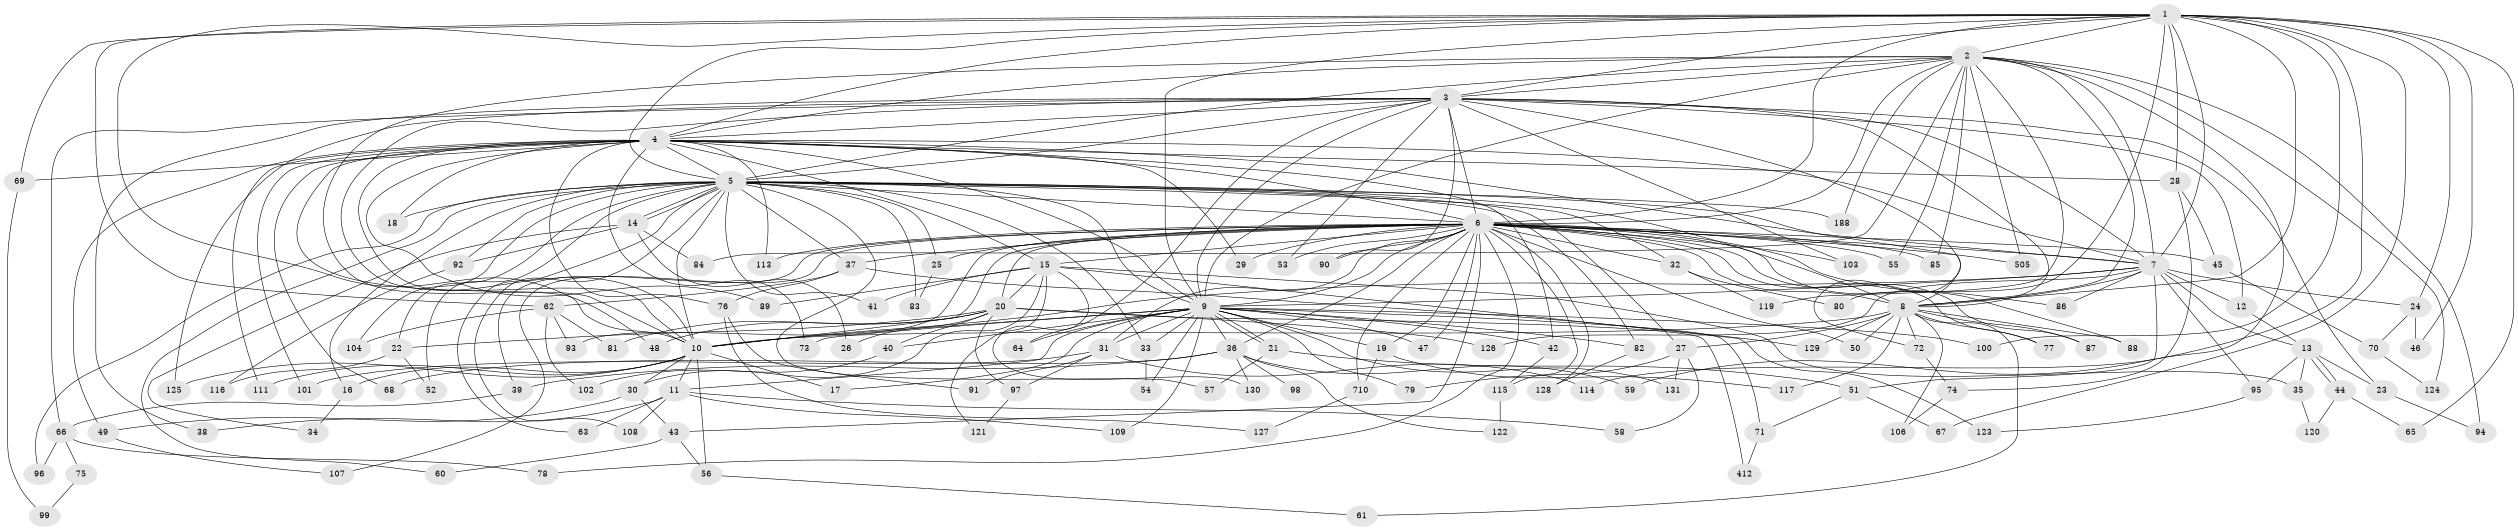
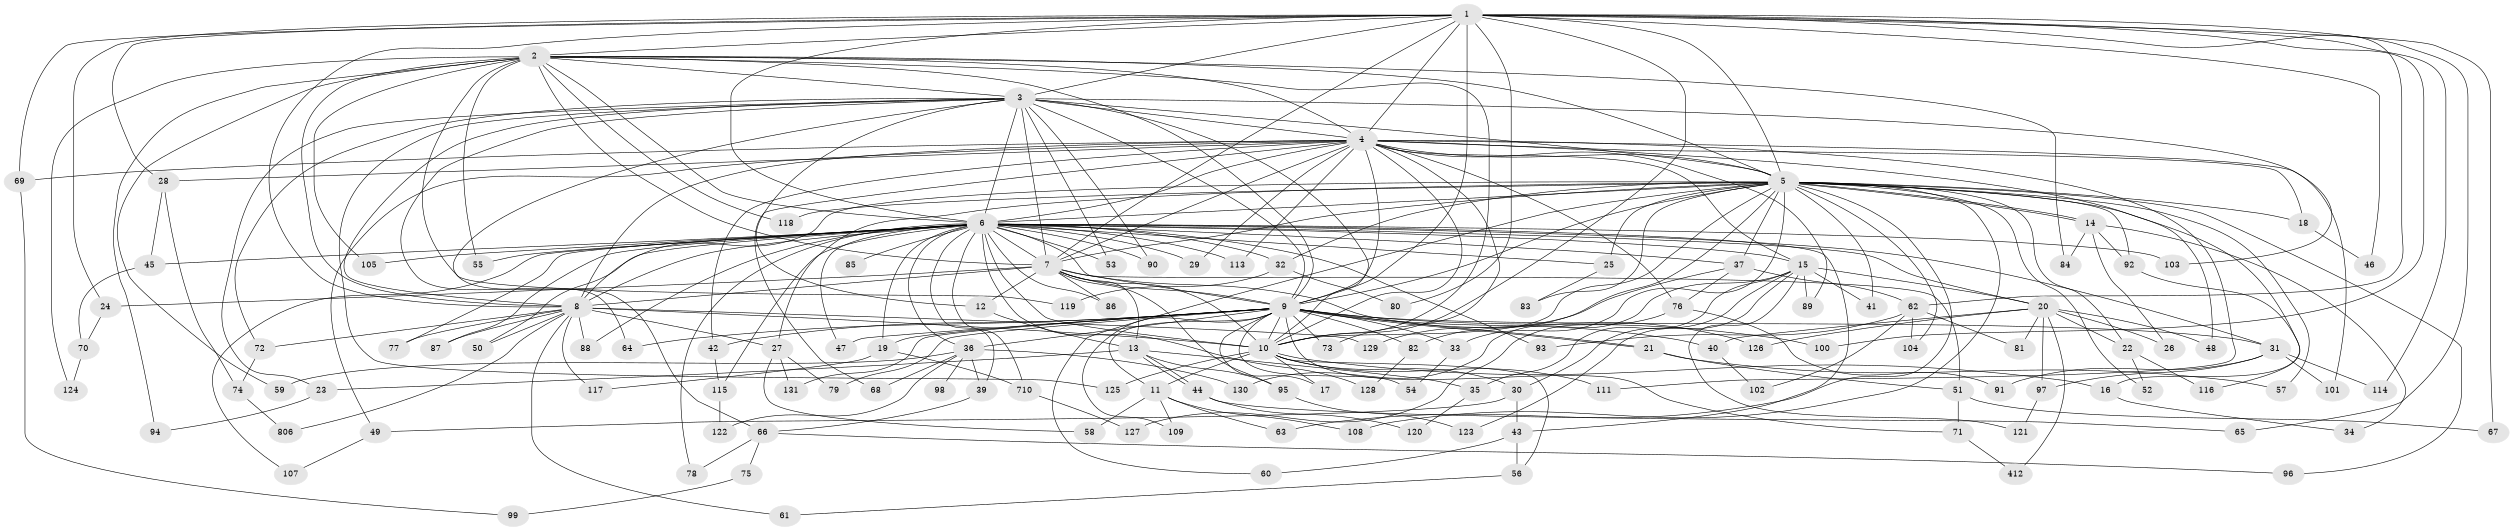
(1958, 162) -> none
(1842, 224) -> (786, 224)
(2023, 265) -> (369, 265)
(2416, 328) -> (2337, 244)
(203, 433) -> none
(1898, 433) -> (286, 433)
